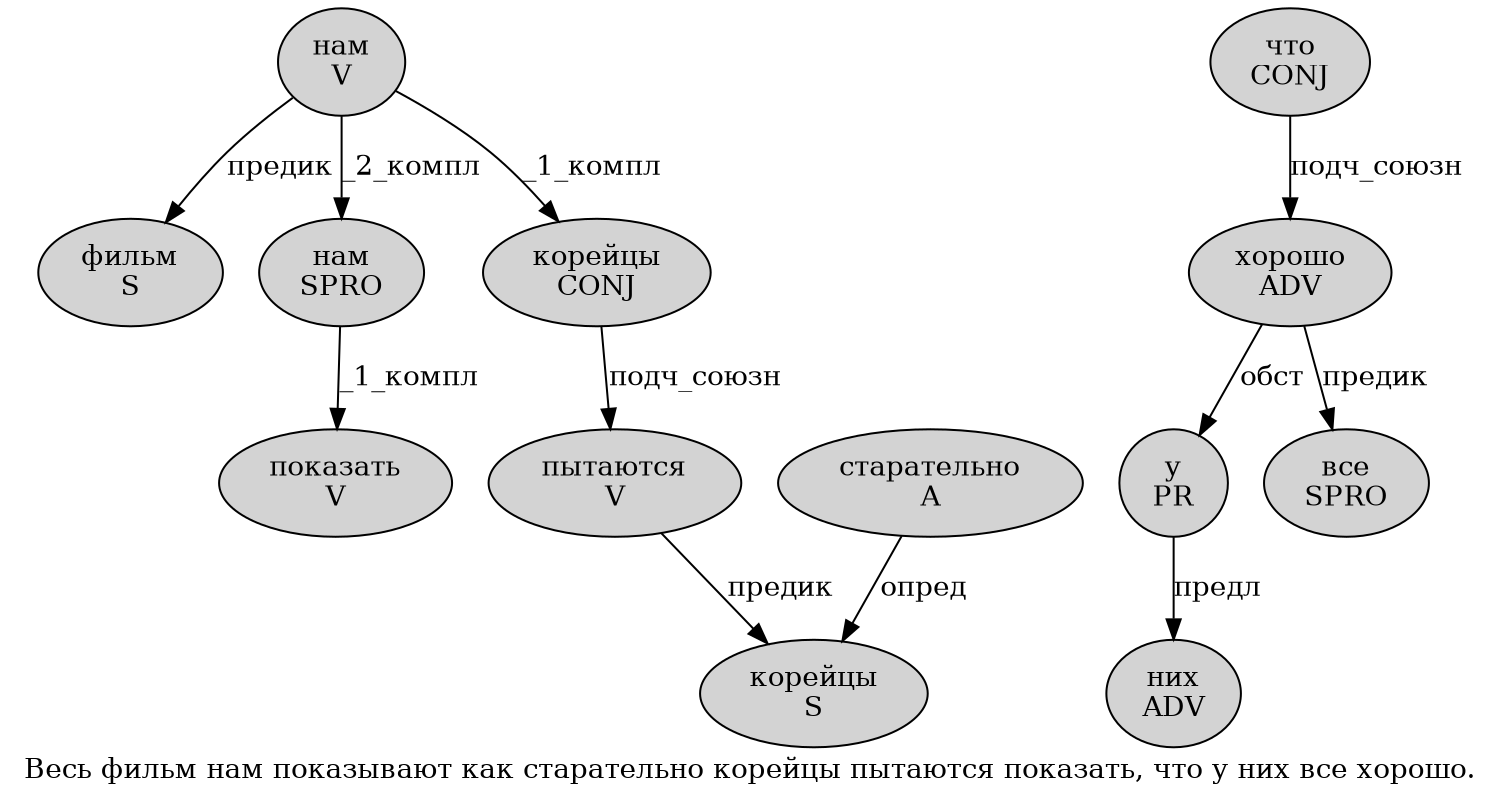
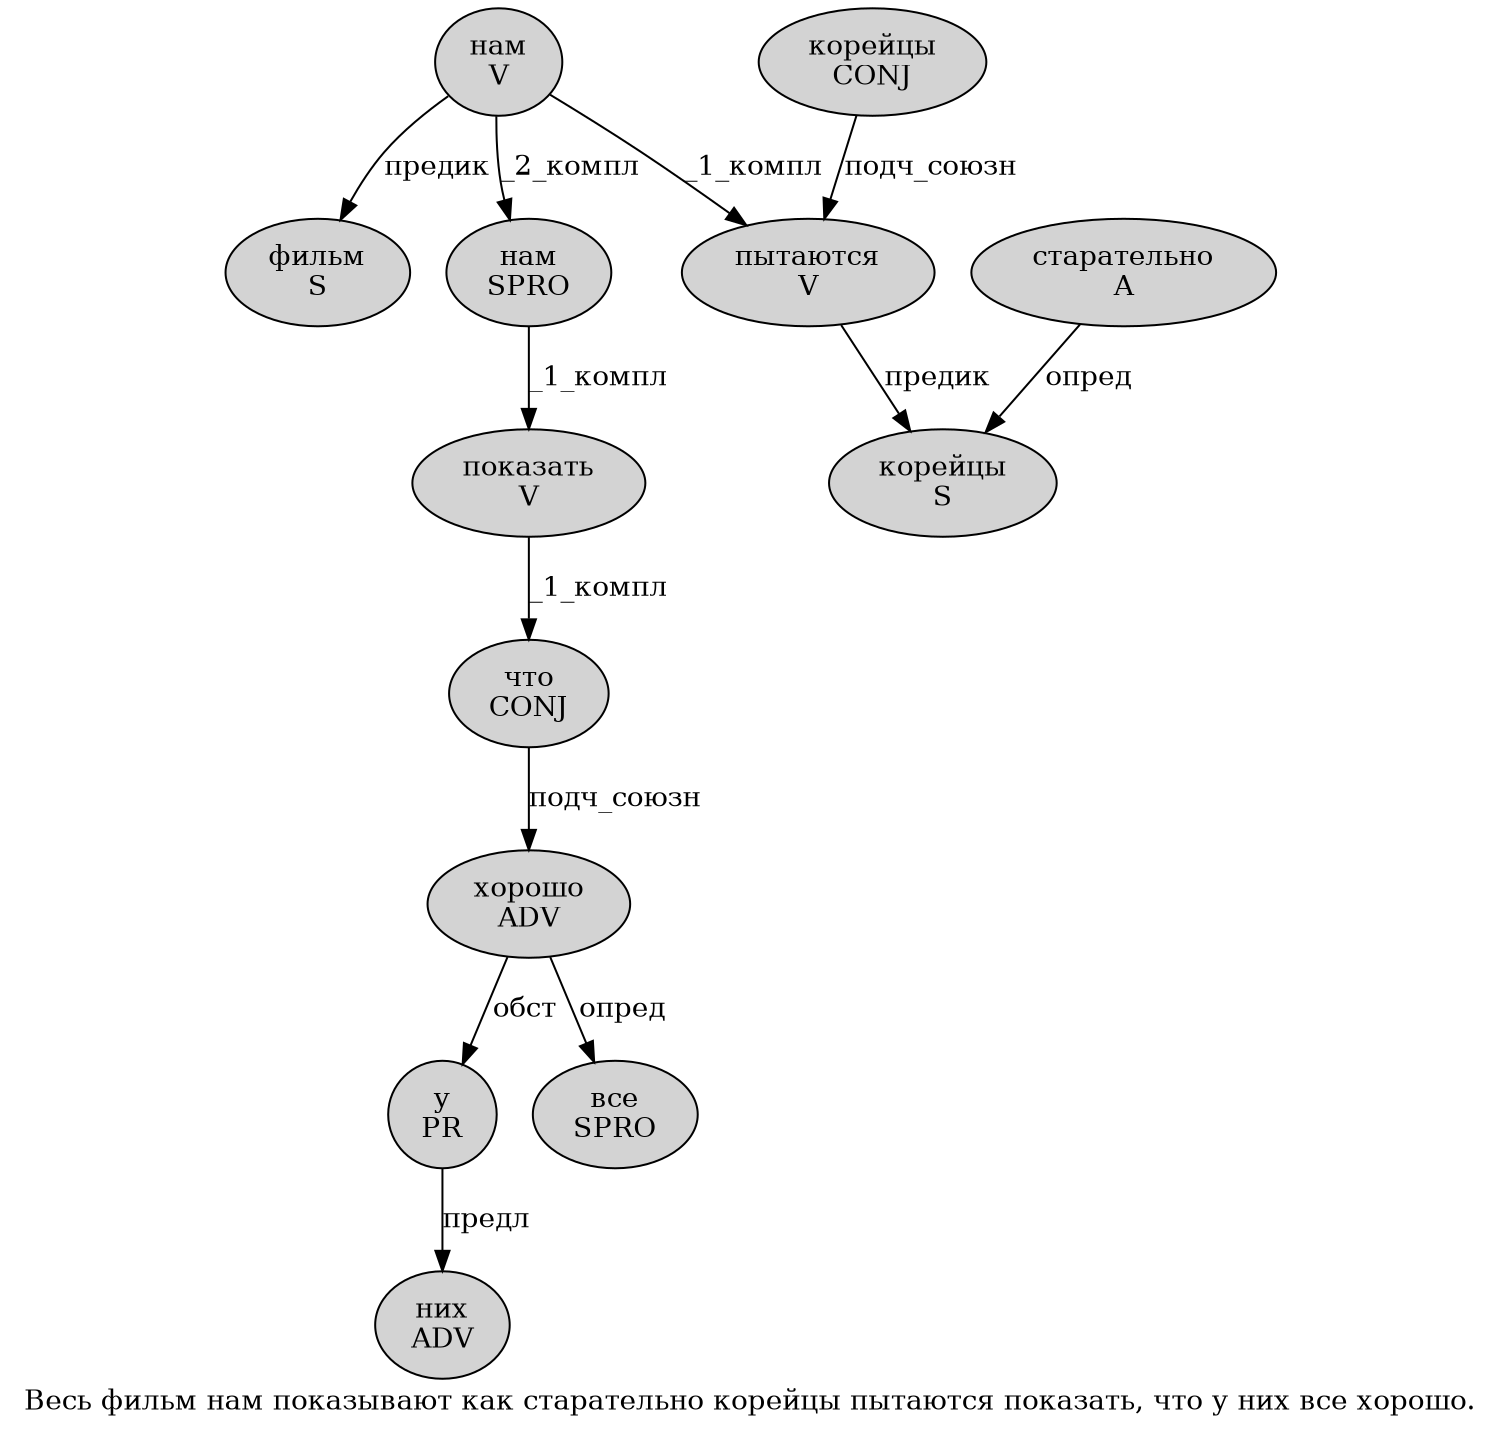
(476, 141) -> (641, 152)
(1376, 378) -> (622, 1009)
none -> (529, 578)
